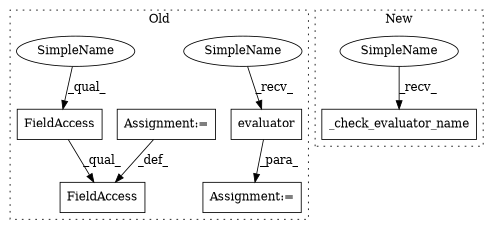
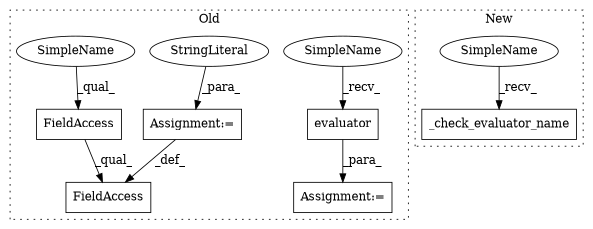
none -> (209, 51)
